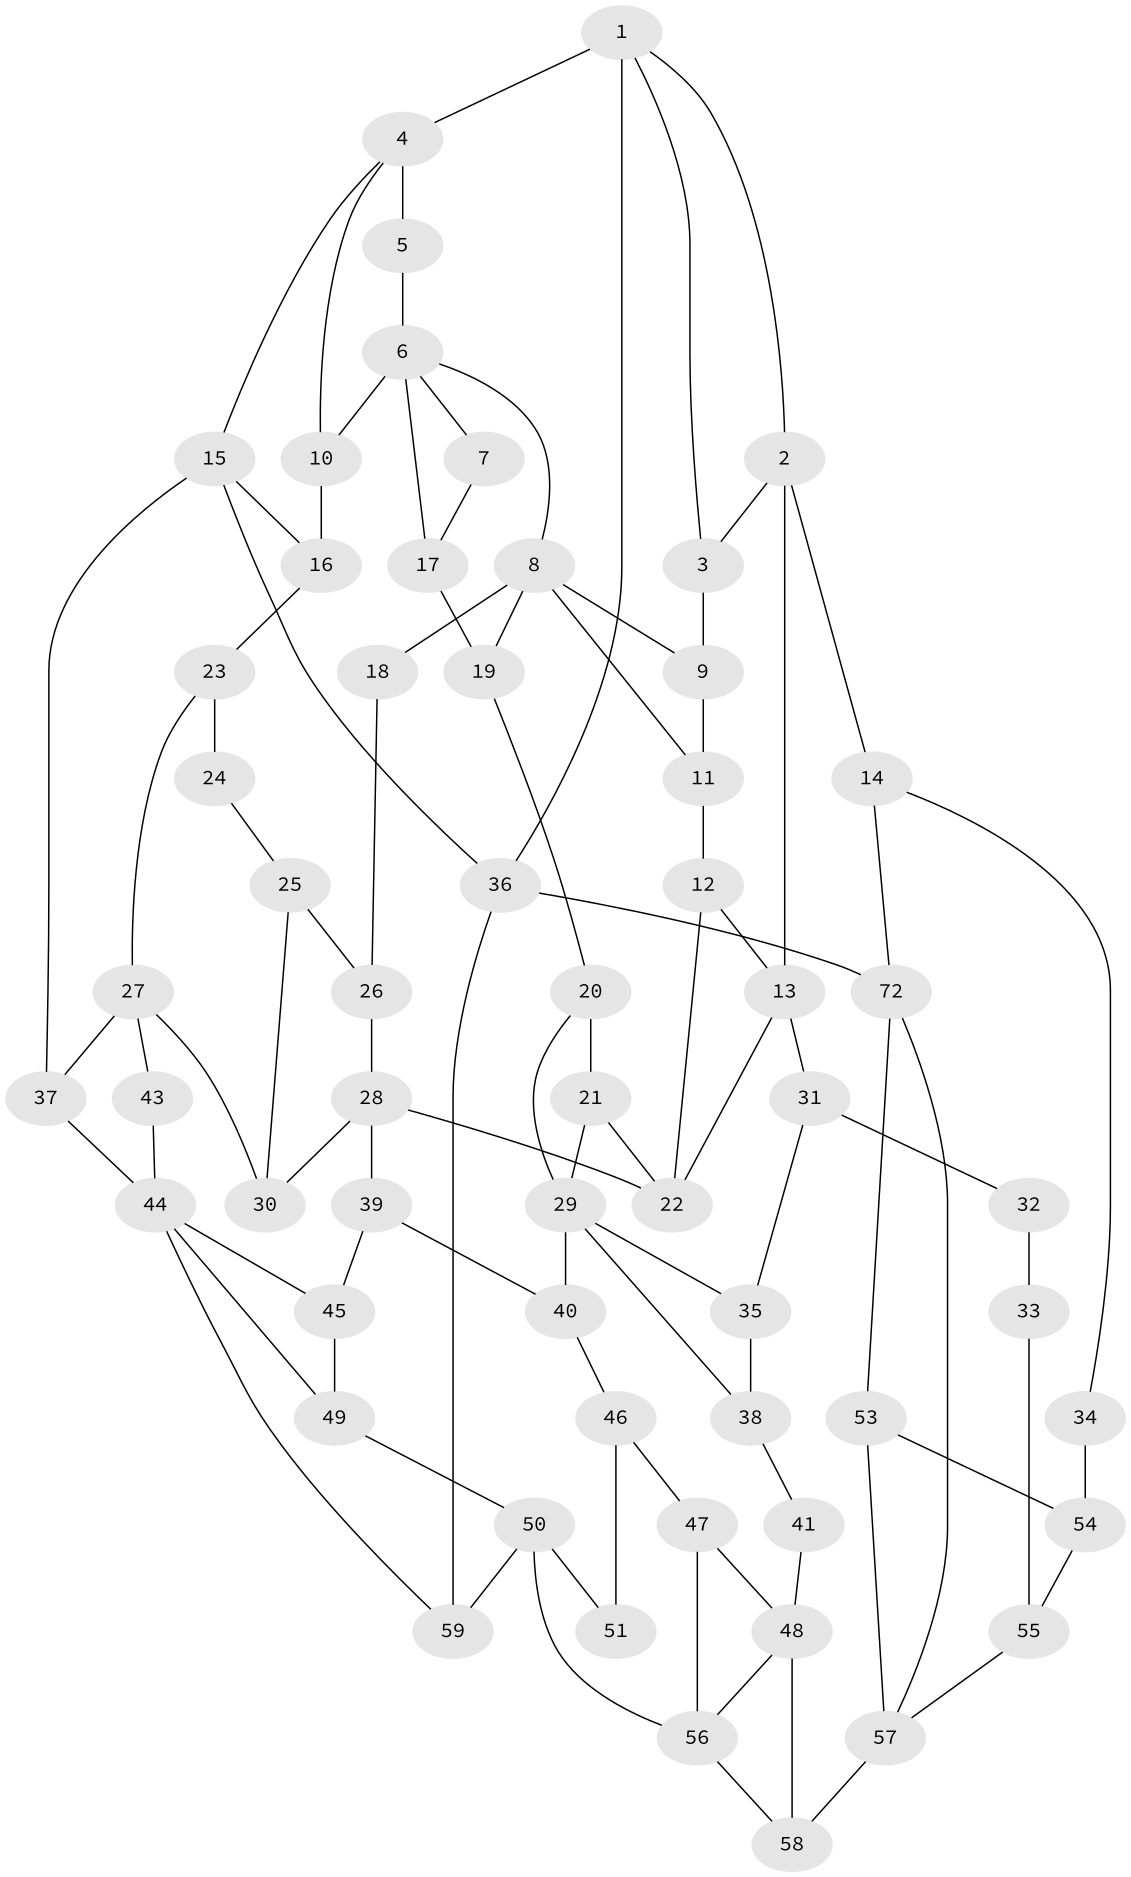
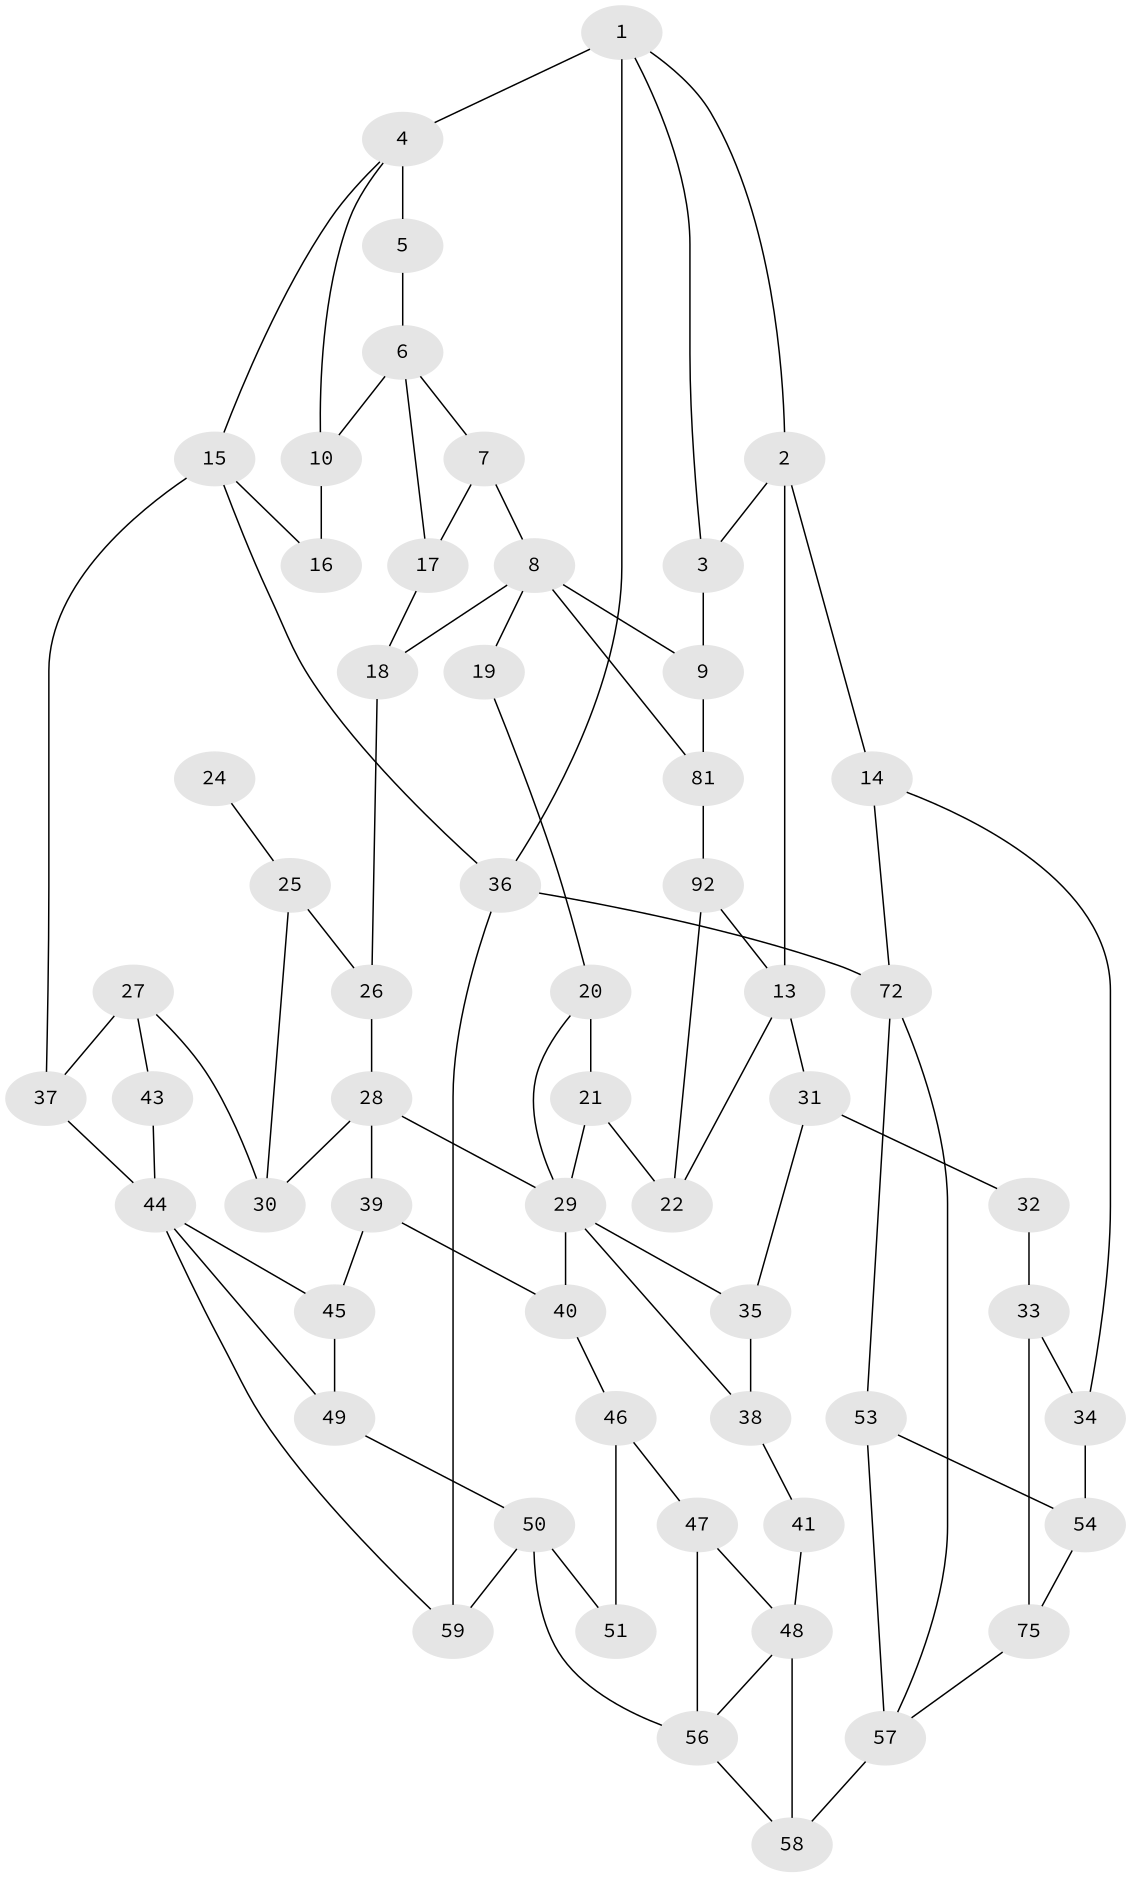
(534, 427) -> (509, 512)
(452, 611) -> (403, 619)
(215, 672) -> none
(703, 779) -> (703, 779)
(703, 885) -> (703, 885)
(526, 1145) -> (469, 1152)
none -> (1057, 1365)
(1029, 1632) -> (1029, 1632)
